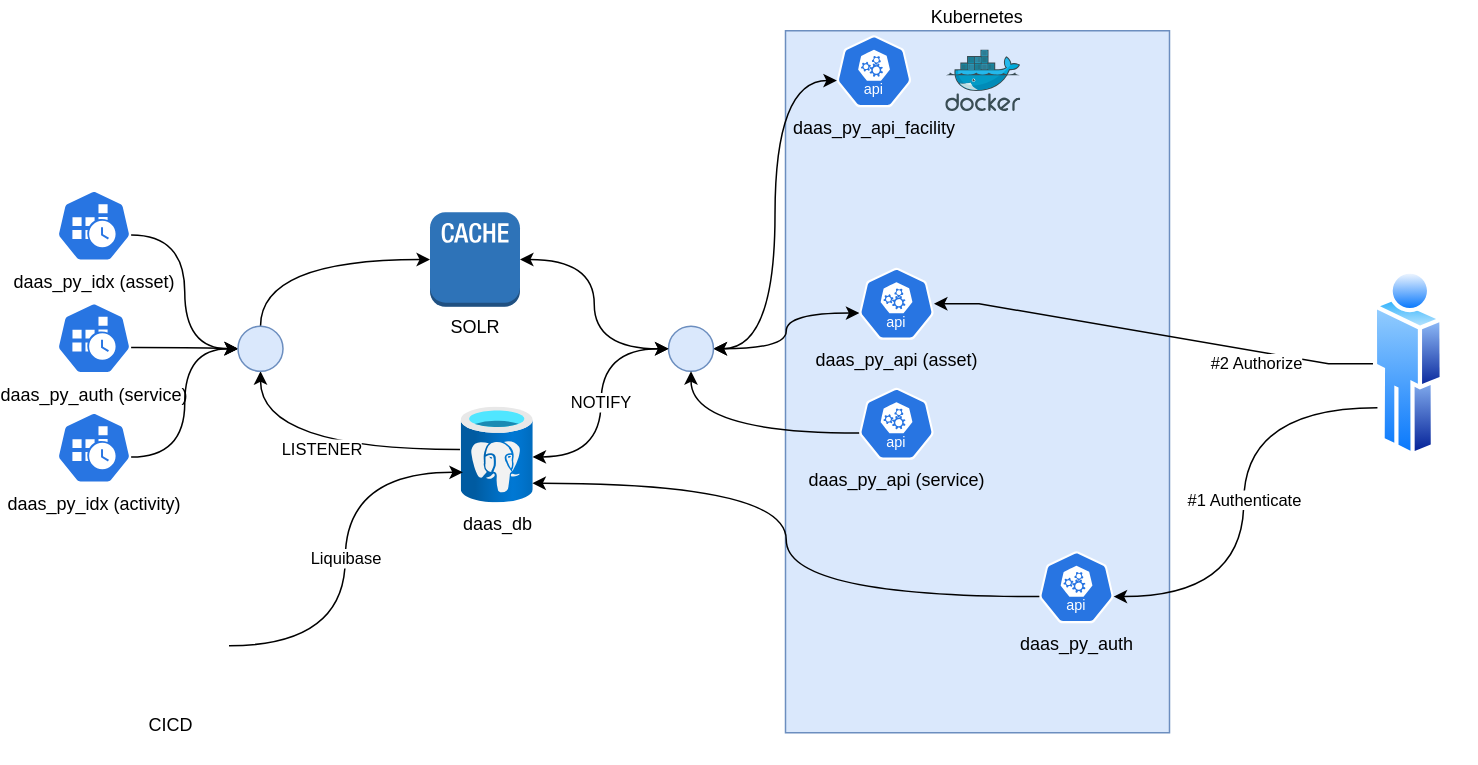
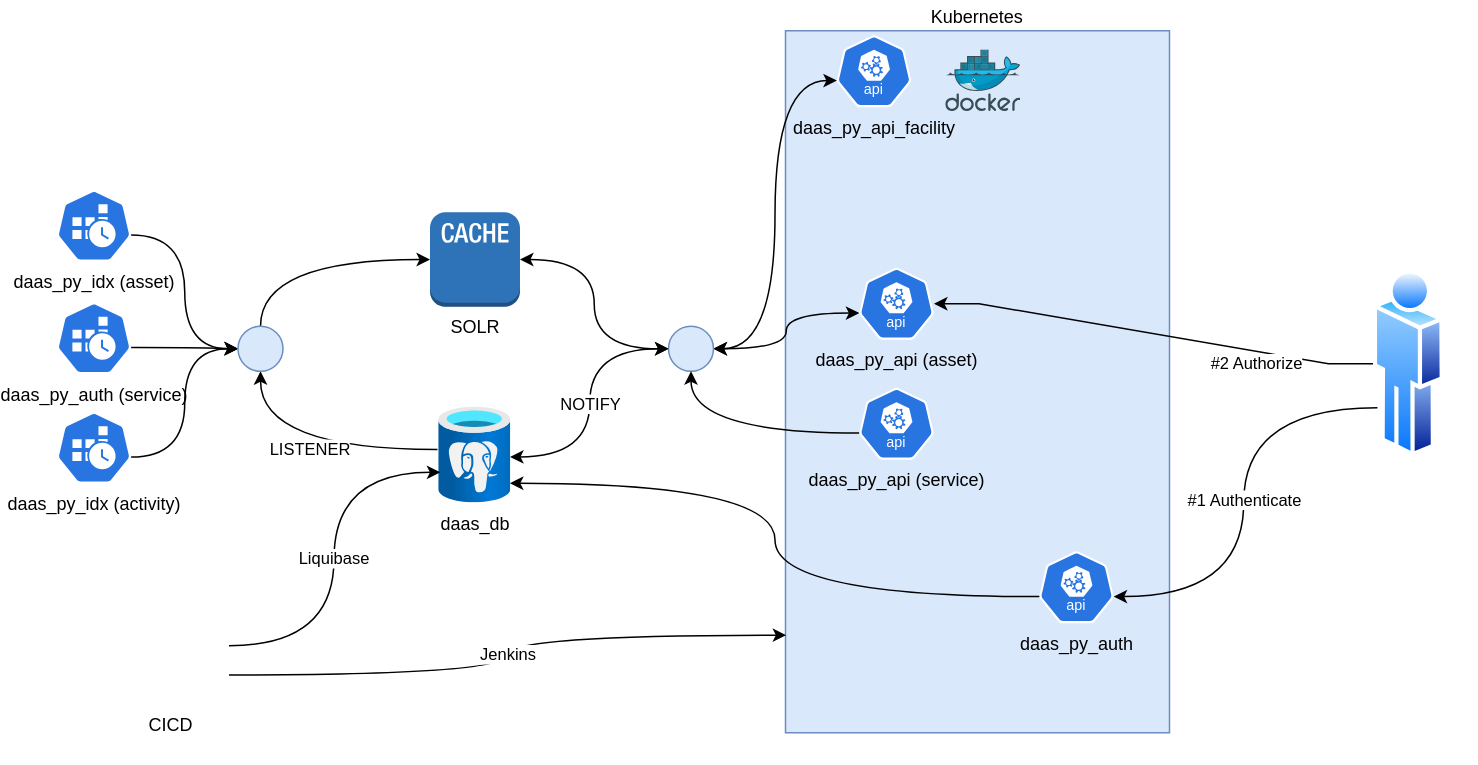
(497, 455) -> (475, 455)
none -> (356, 674)
